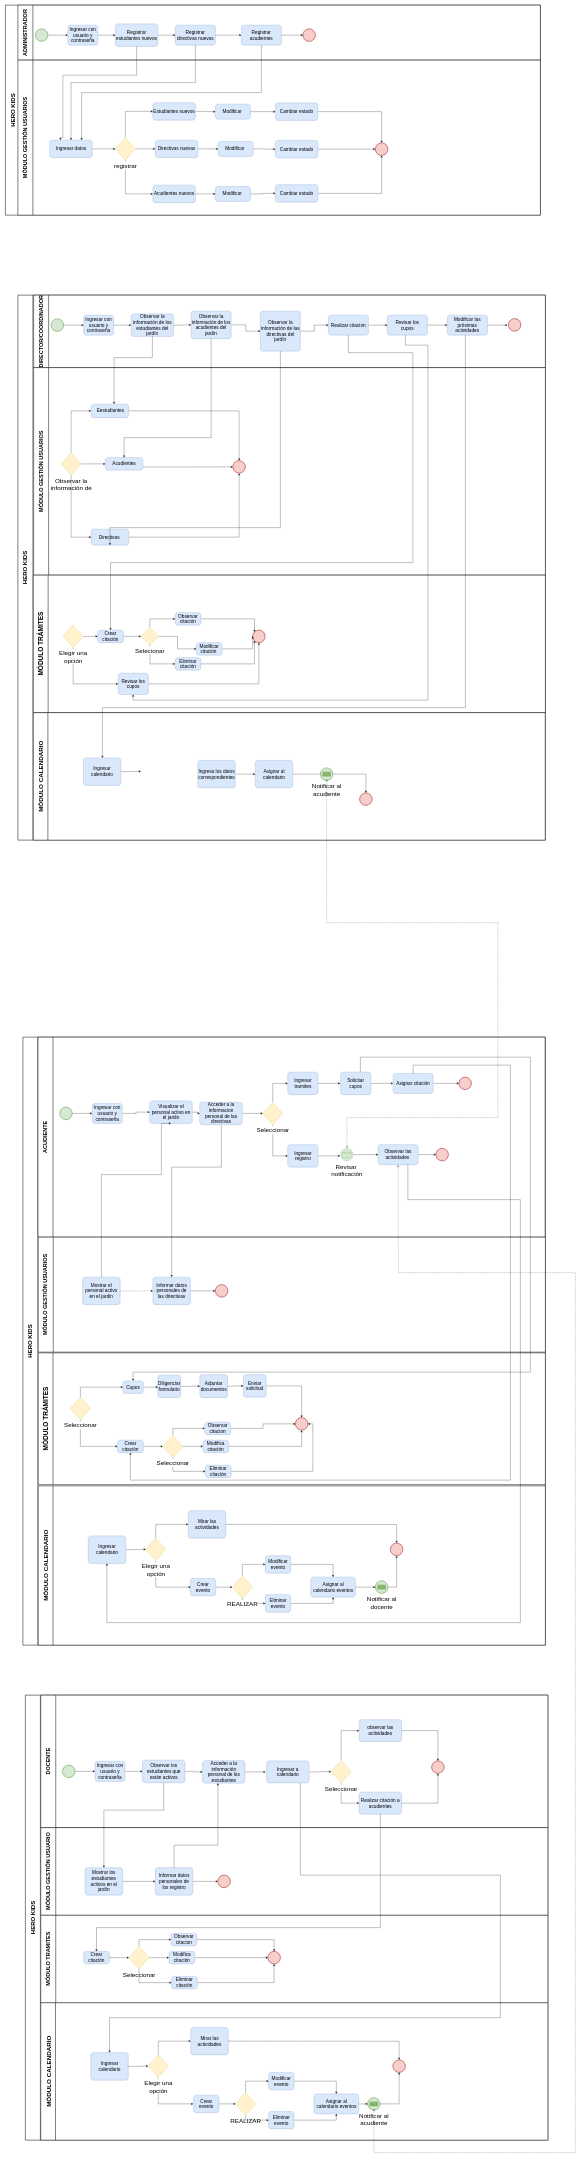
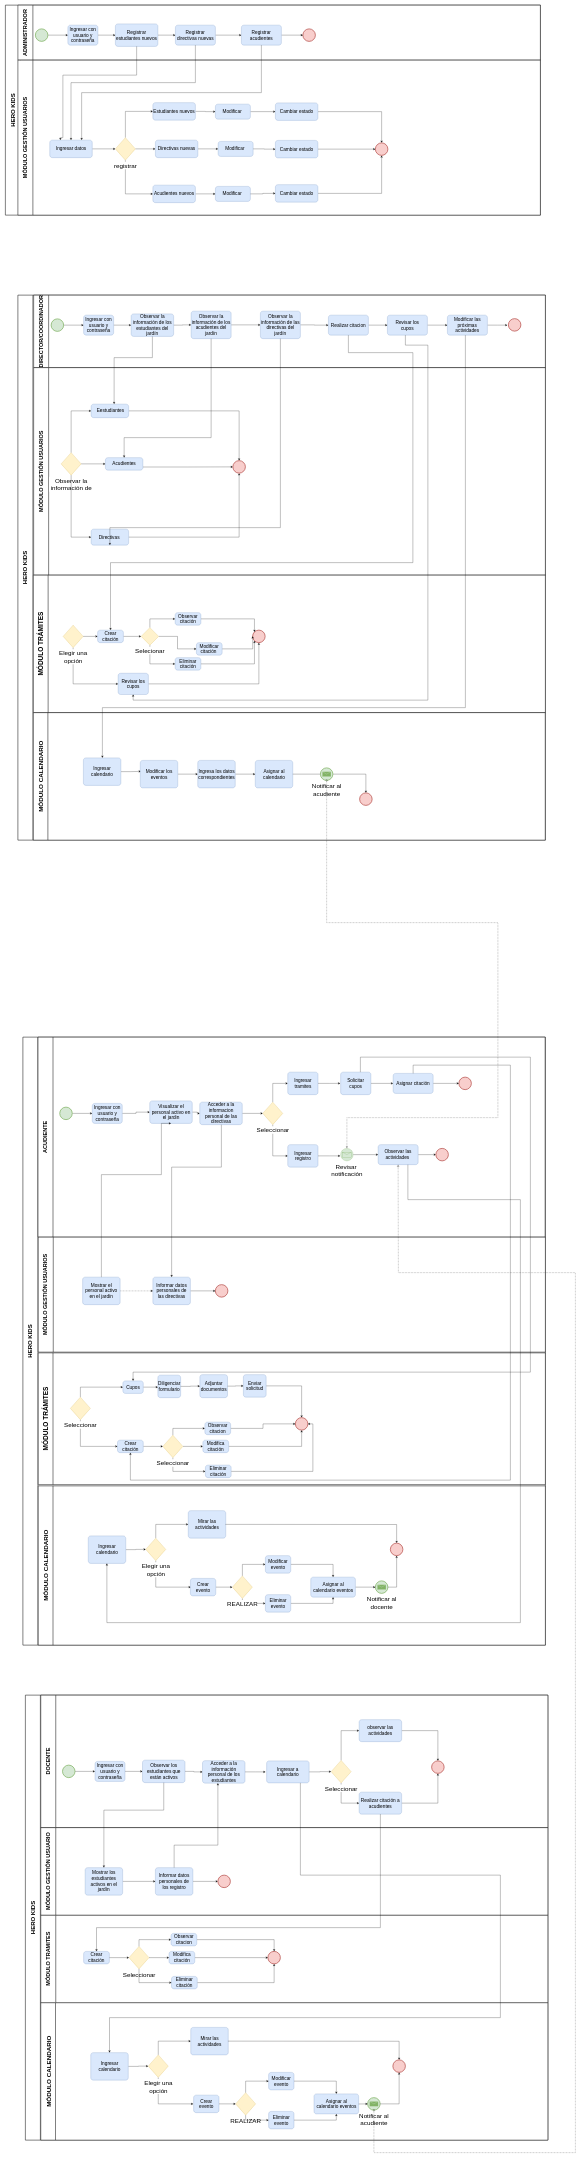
(280, 331) -> (280, 325)
none -> (159, 774)
none -> (195, 774)
